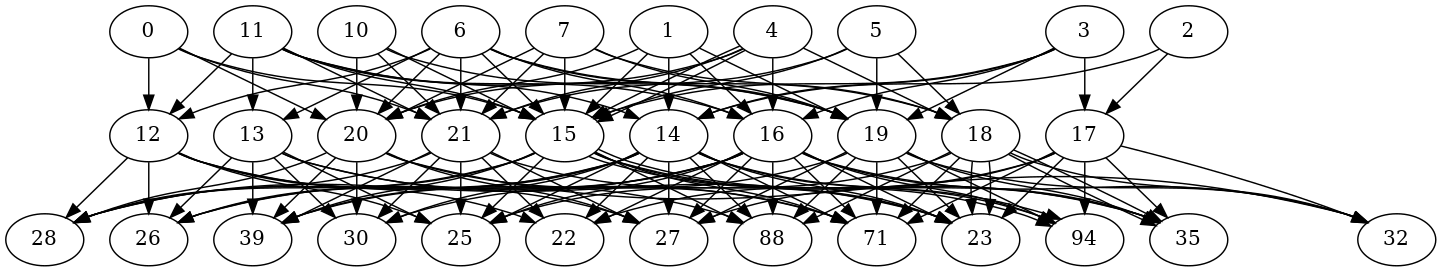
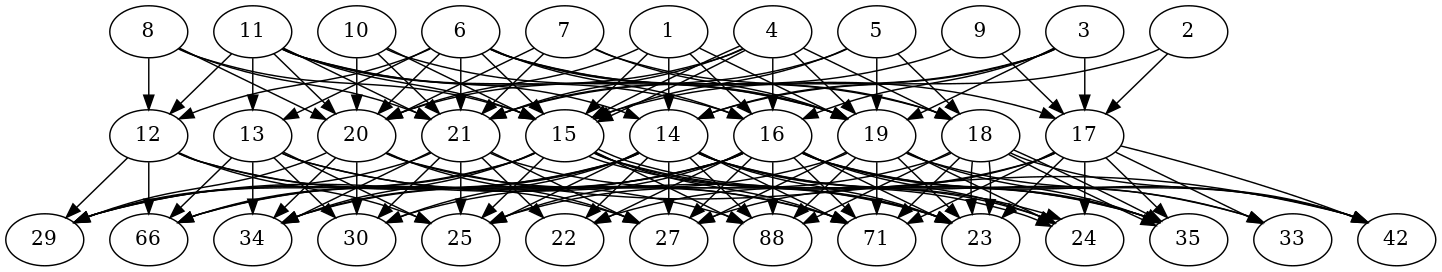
(149, 32) -> (149, 32)
none -> (981, 32)
none -> (289, 69)
(565, 77) -> none
none -> (819, 79)
none -> (765, 84)
(349, 187) -> none
(45, 240) -> (45, 240)
(149, 240) -> (149, 240)
(253, 240) -> (253, 240)
(1085, 240) -> (1085, 240)
none -> (1293, 240)
(1397, 240) -> (1397, 240)
